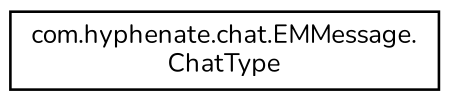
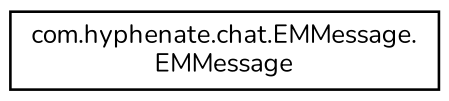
(225, 51) -> (225, 51)
